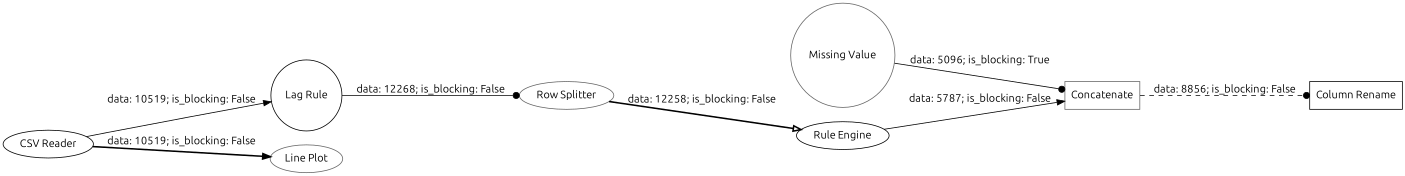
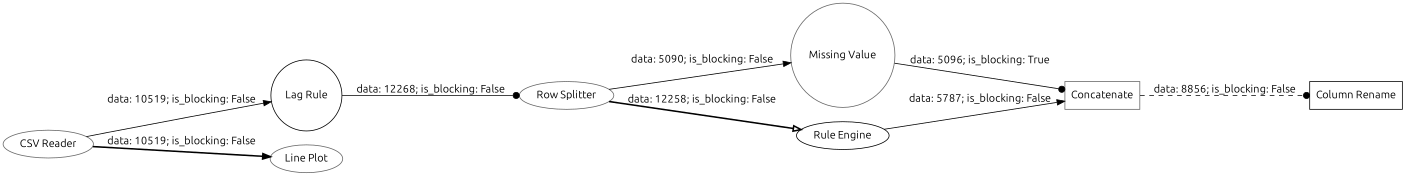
none -> (696, 77)
(48, 144) -> (48, 144)
